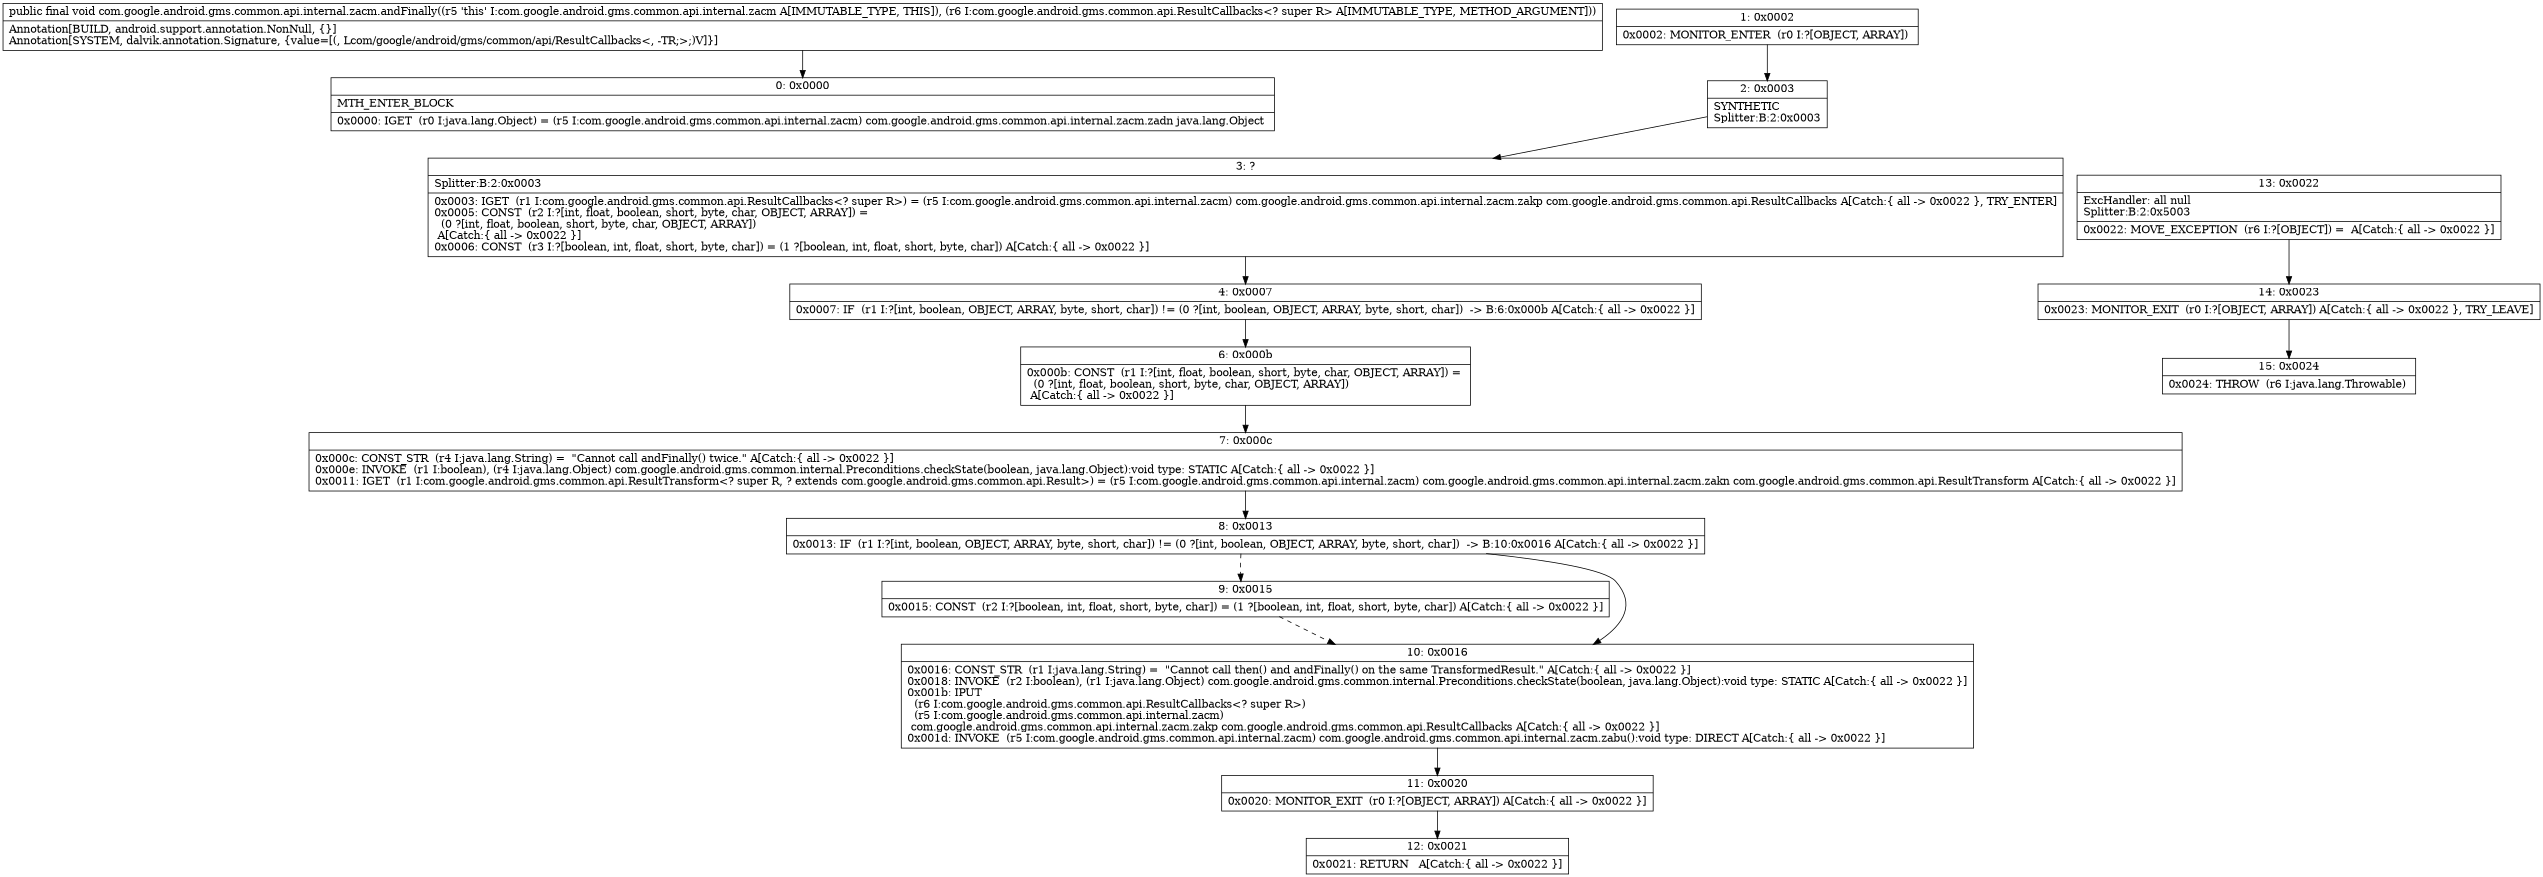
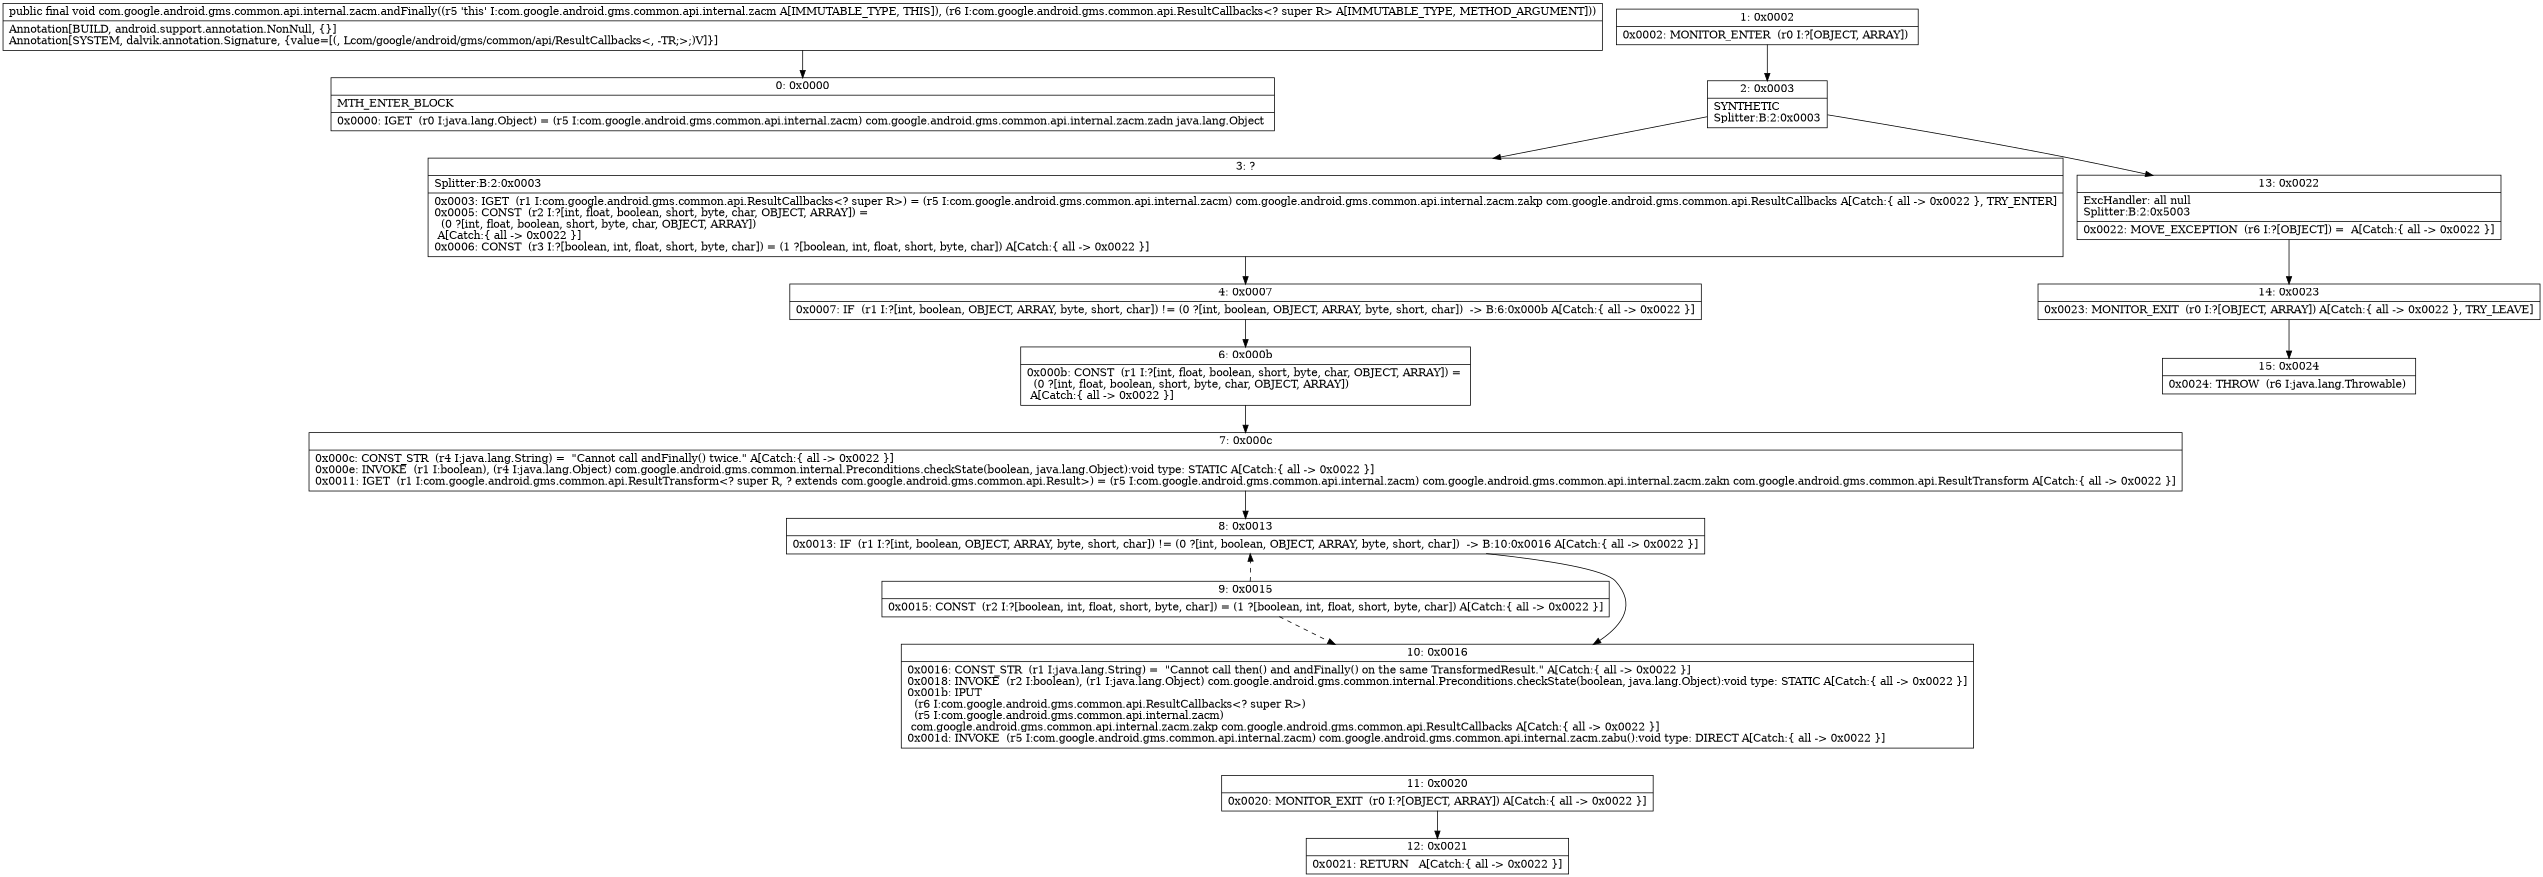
none -> (1987, 142)
(1240, 564) -> (1251, 571)
(1437, 758) -> none
